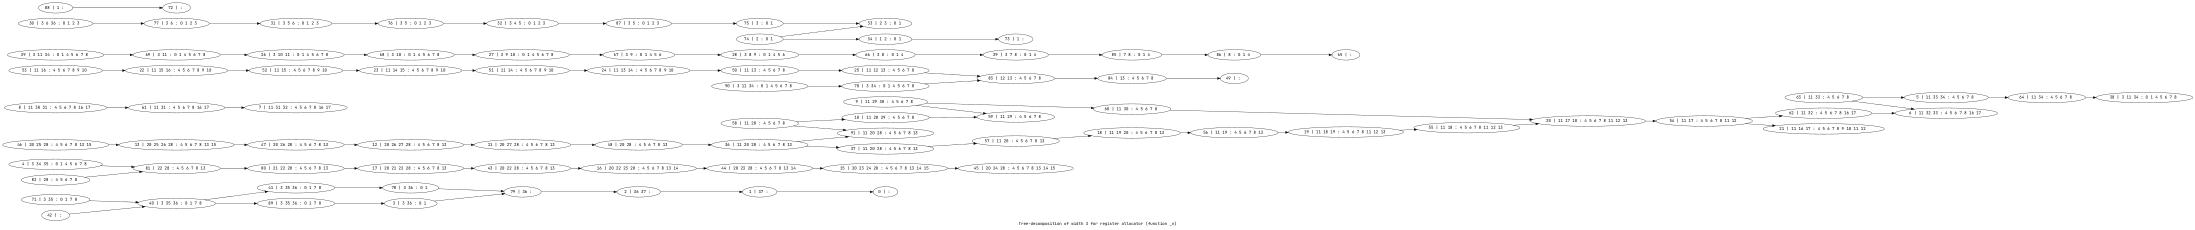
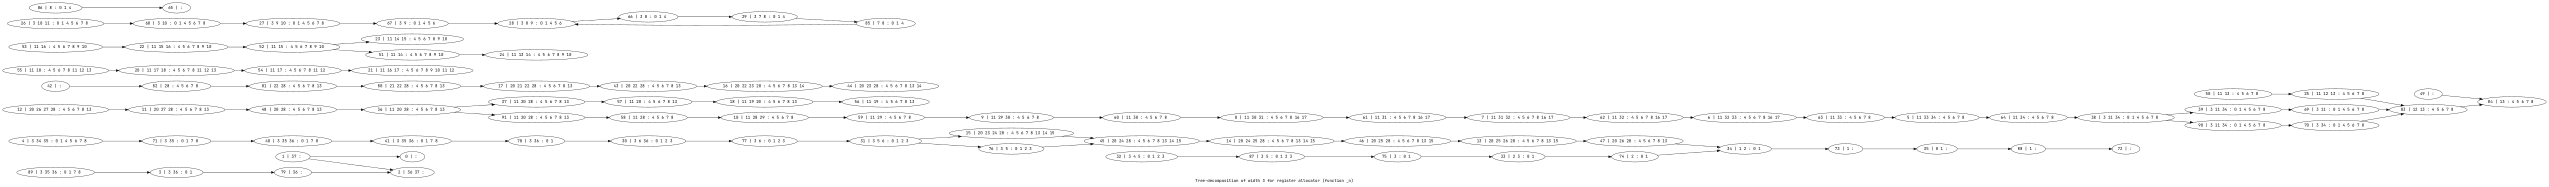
(464, 24) -> (1066, 146)
(820, 32) -> (1577, 157)
(232, 55) -> (2383, 110)
(1183, 55) -> (717, 25)
(467, 71) -> (351, 51)
(704, 71) -> none
(1192, 78) -> (2461, 97)
(1882, 105) -> (1800, 118)
(950, 109) -> (945, 118)
none -> (2178, 114)
(1350, 115) -> (1199, 118)
(1763, 117) -> (1577, 118)
none -> (2178, 121)
(818, 128) -> (596, 118)
(1346, 132) -> none
none -> (1272, 141)
(349, 145) -> (1696, 145)
none -> (1937, 149)
(116, 166) -> (121, 141)
(817, 168) -> (939, 138)
(470, 190) -> (586, 141)
(700, 192) -> (349, 164)
(235, 203) -> none
(106, 210) -> (104, 86)
